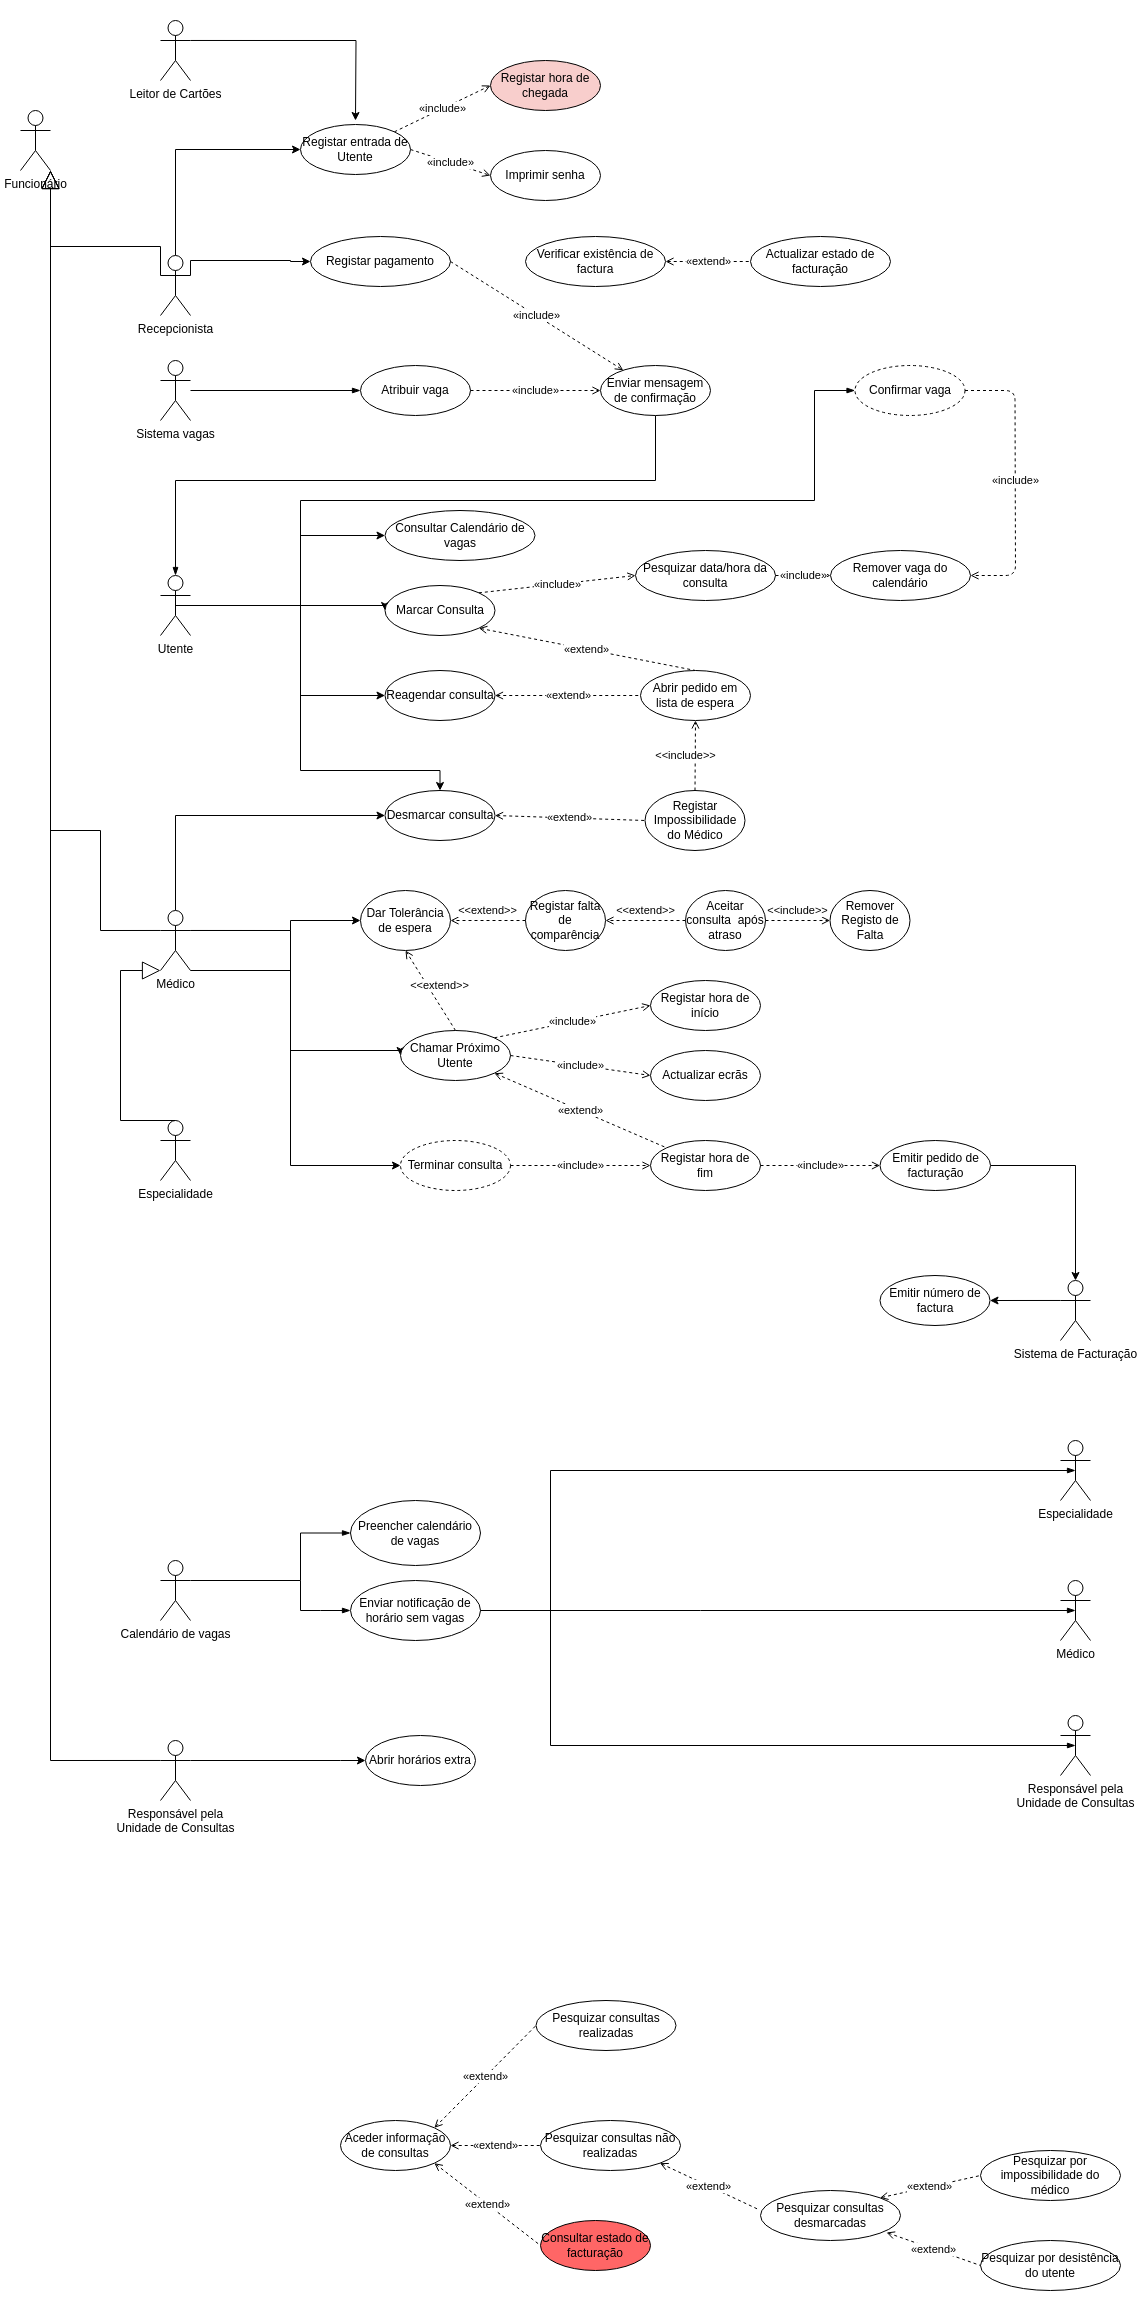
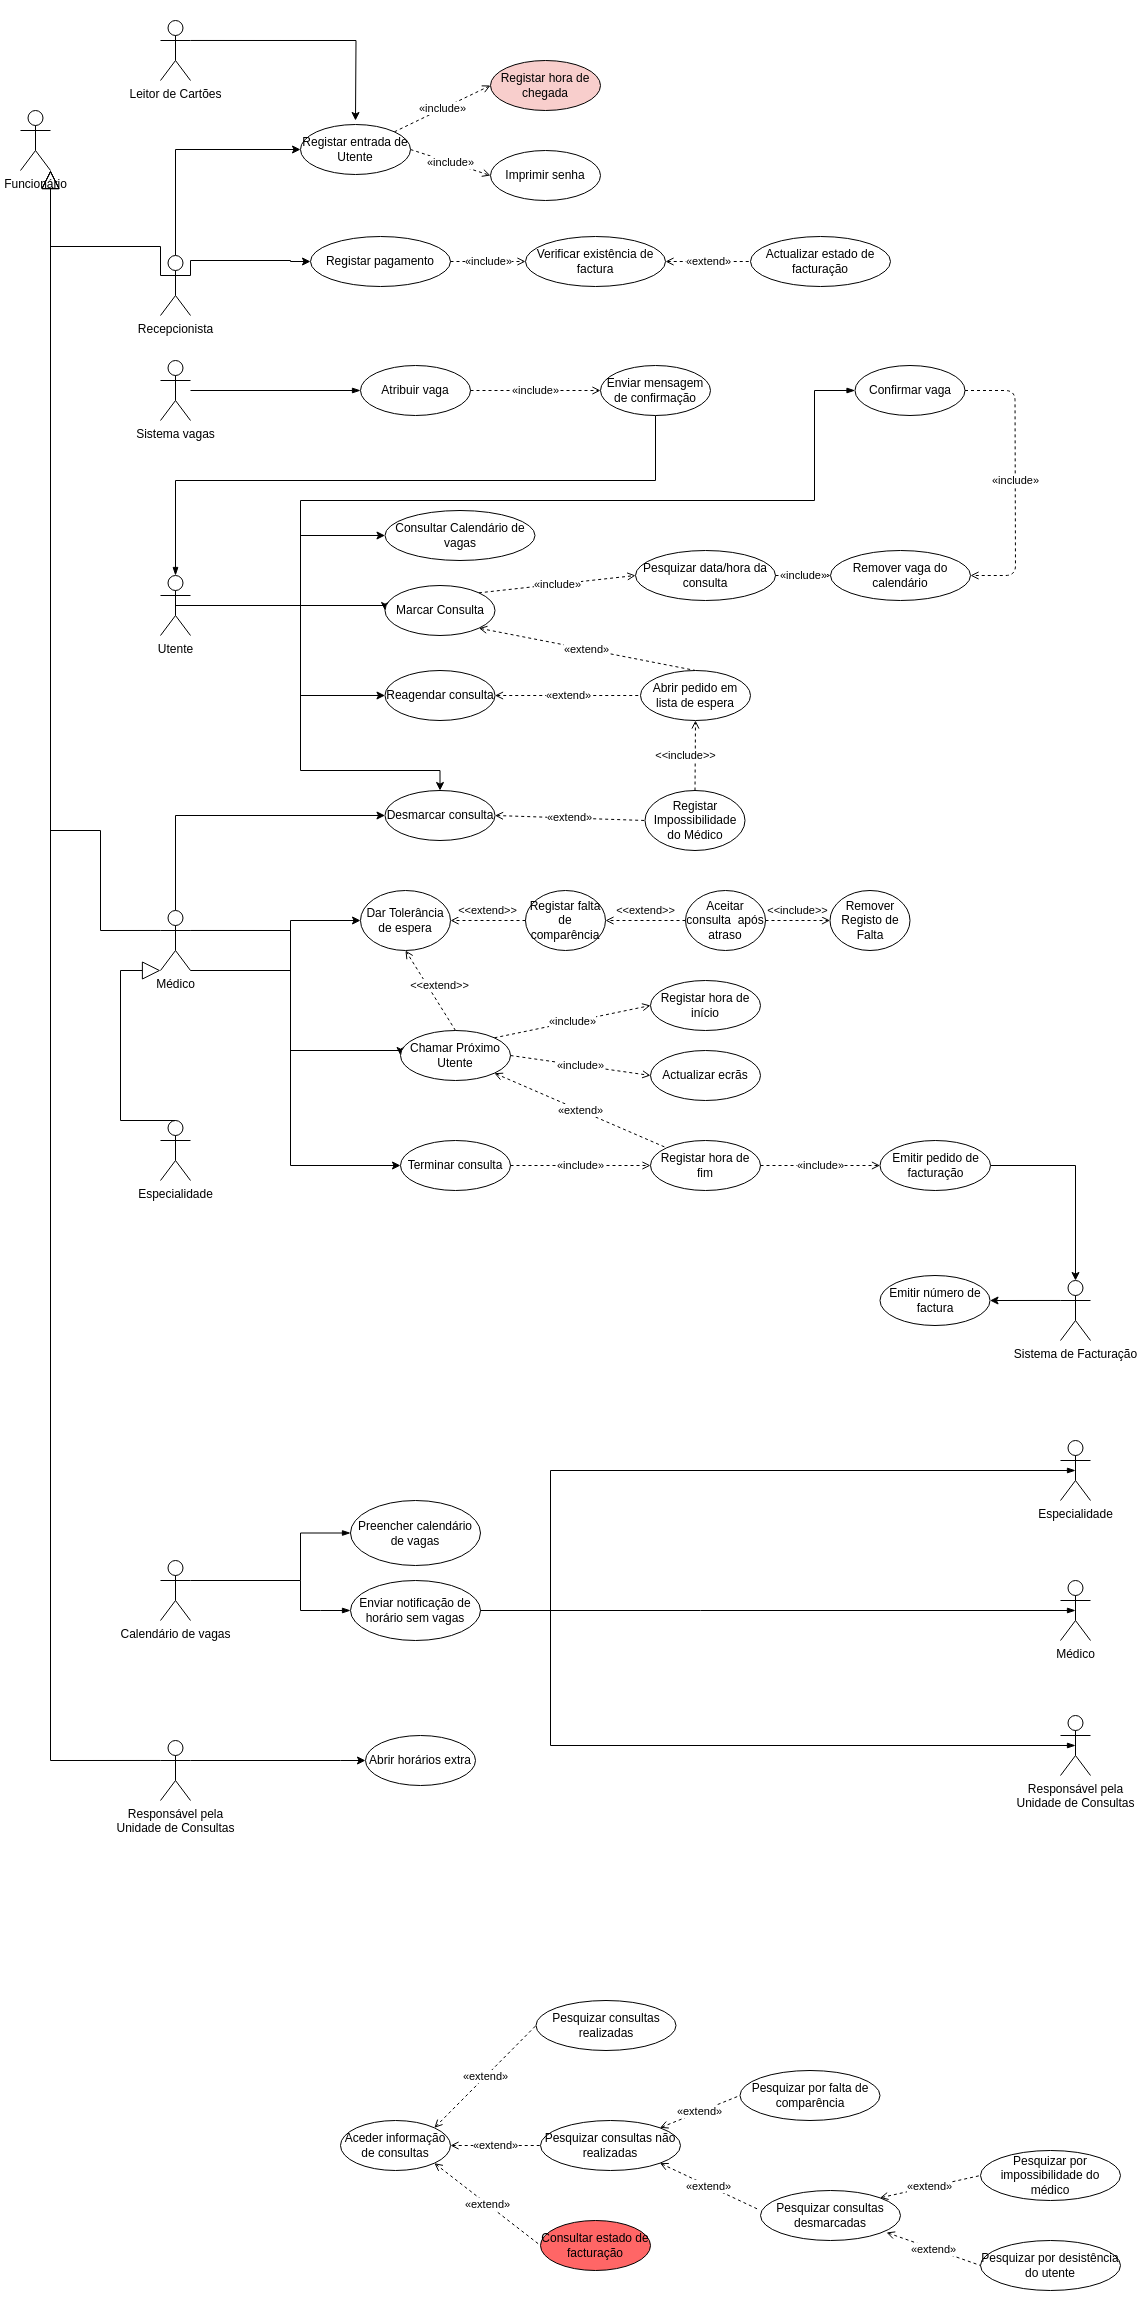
(536, 315) -> (487, 262)
(910, 391) -> (910, 391)
(456, 1166) -> (456, 1166)
none -> (810, 2096)
none -> (701, 2111)
